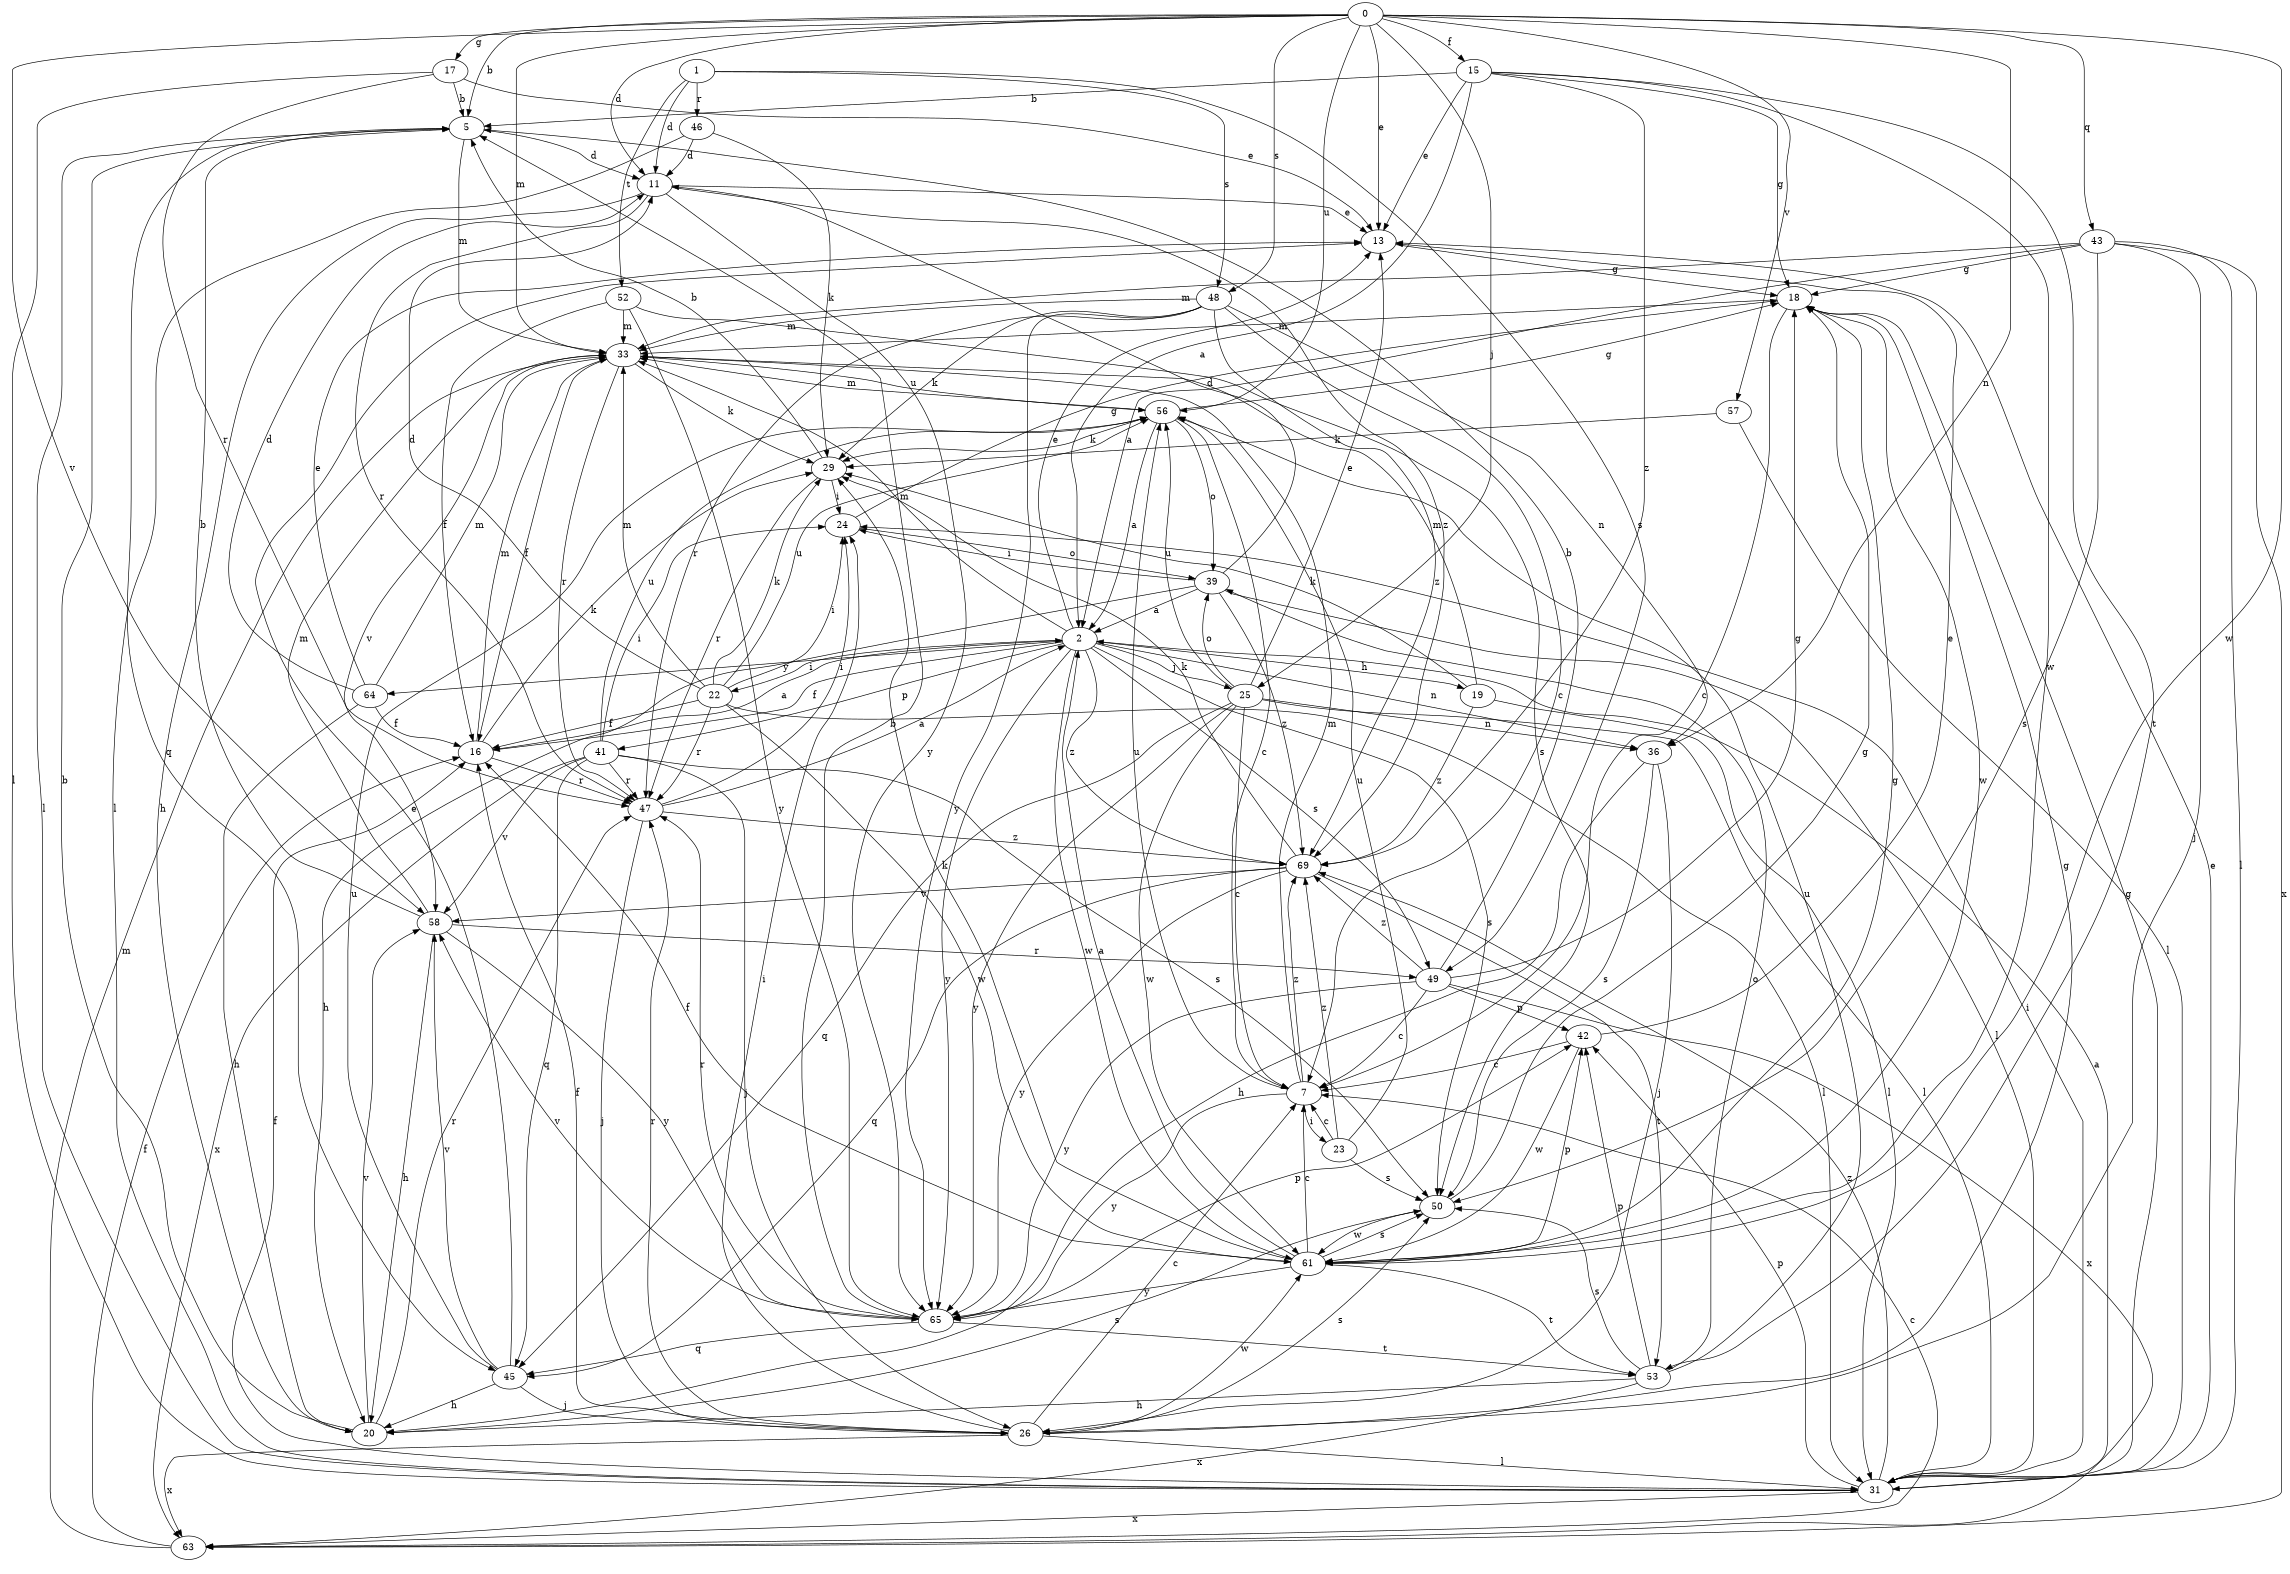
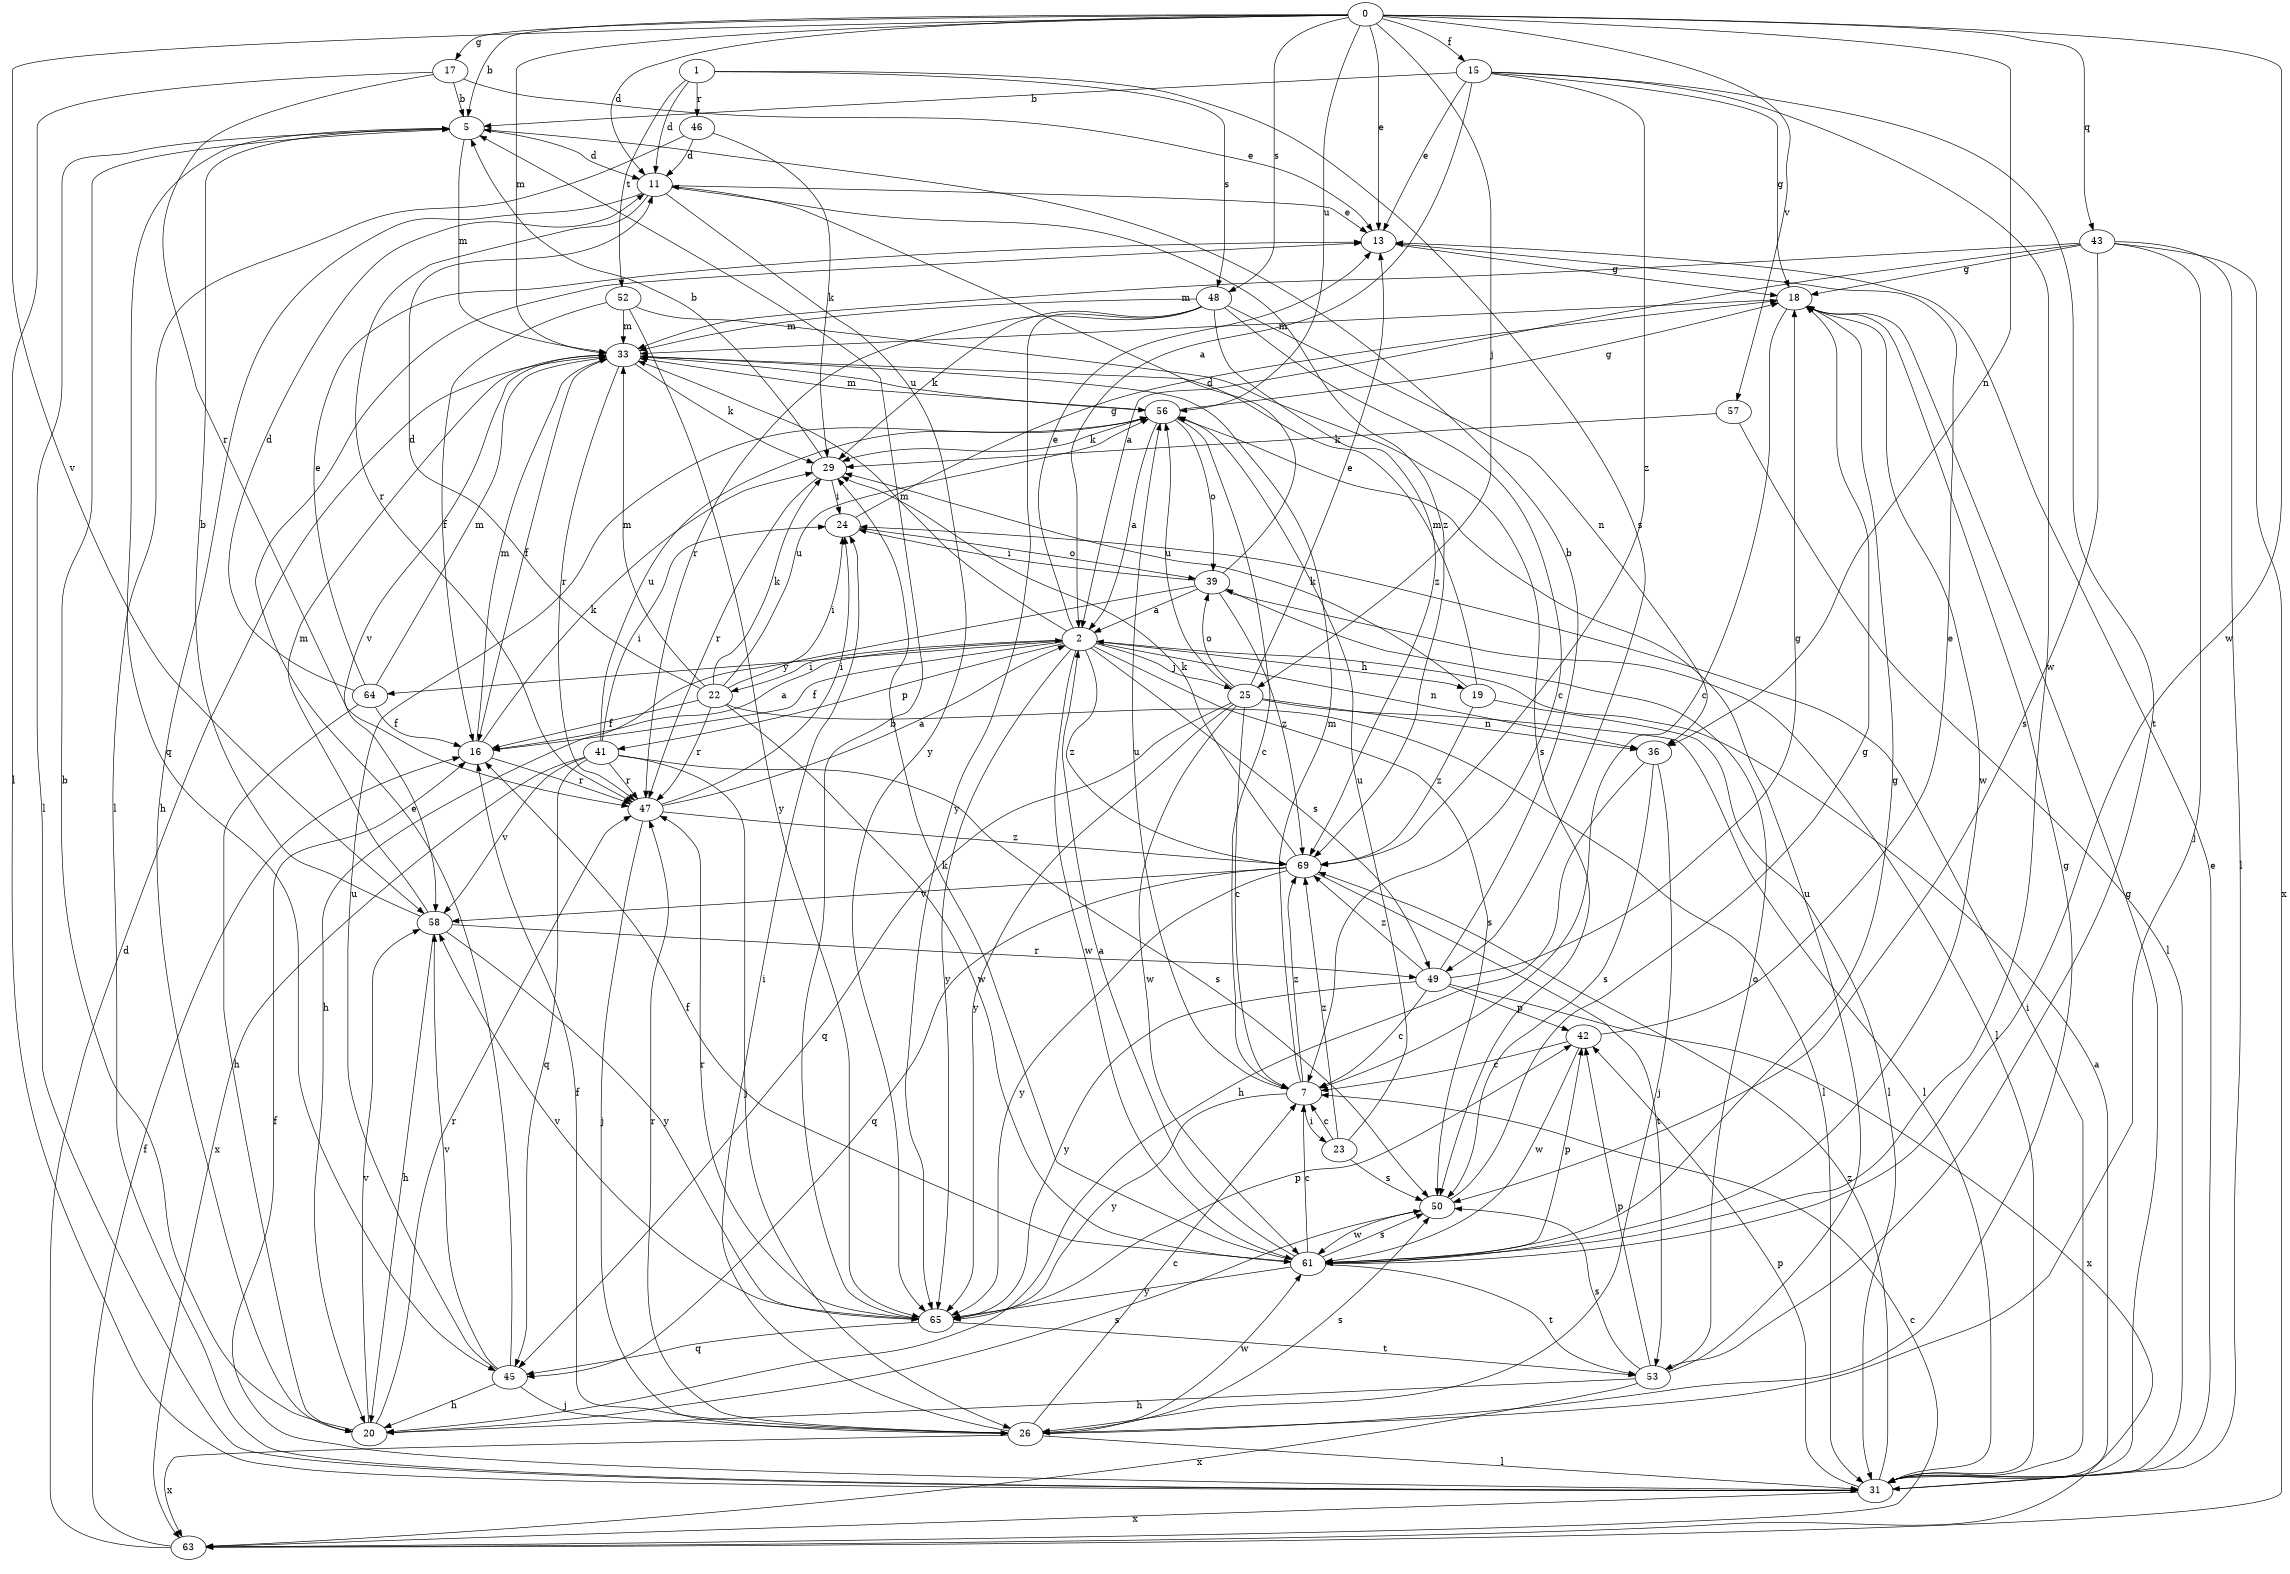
(127, 951) -> (127, 951)
